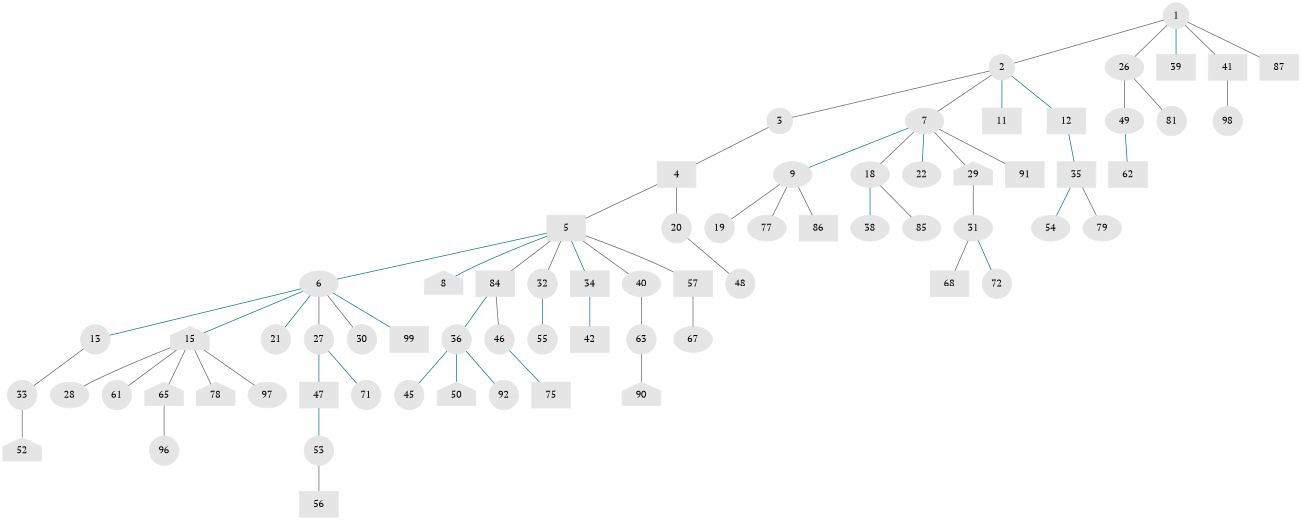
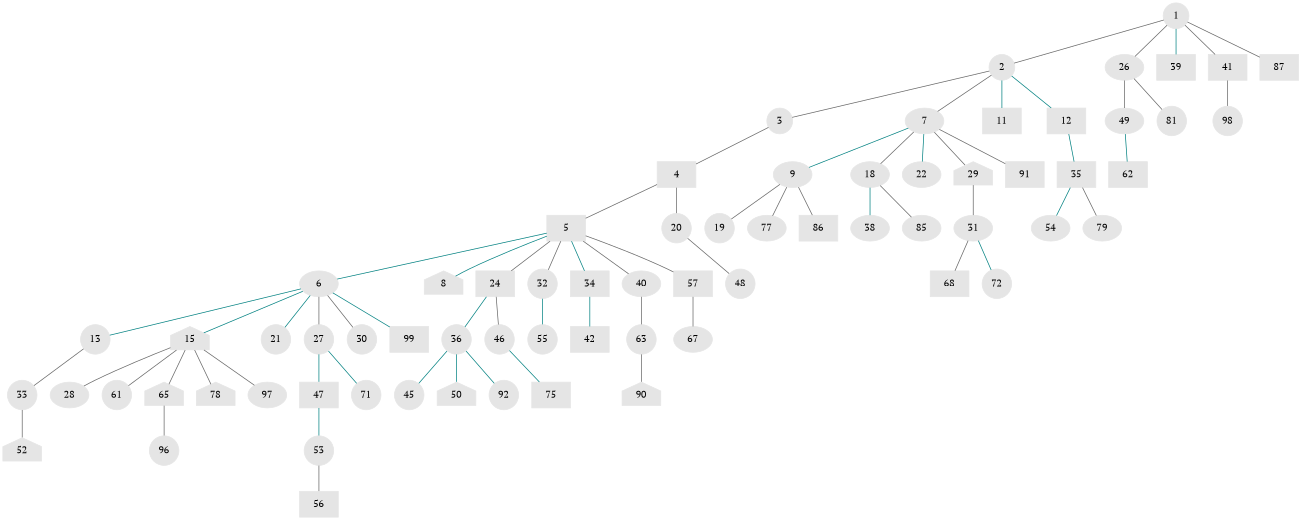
(495, 284) -> (495, 284)
